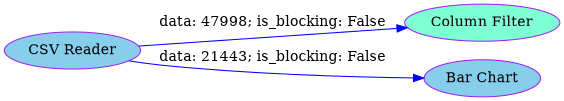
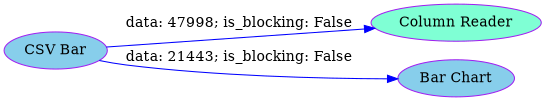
(482, 23) -> (456, 23)
(72, 50) -> (56, 50)
